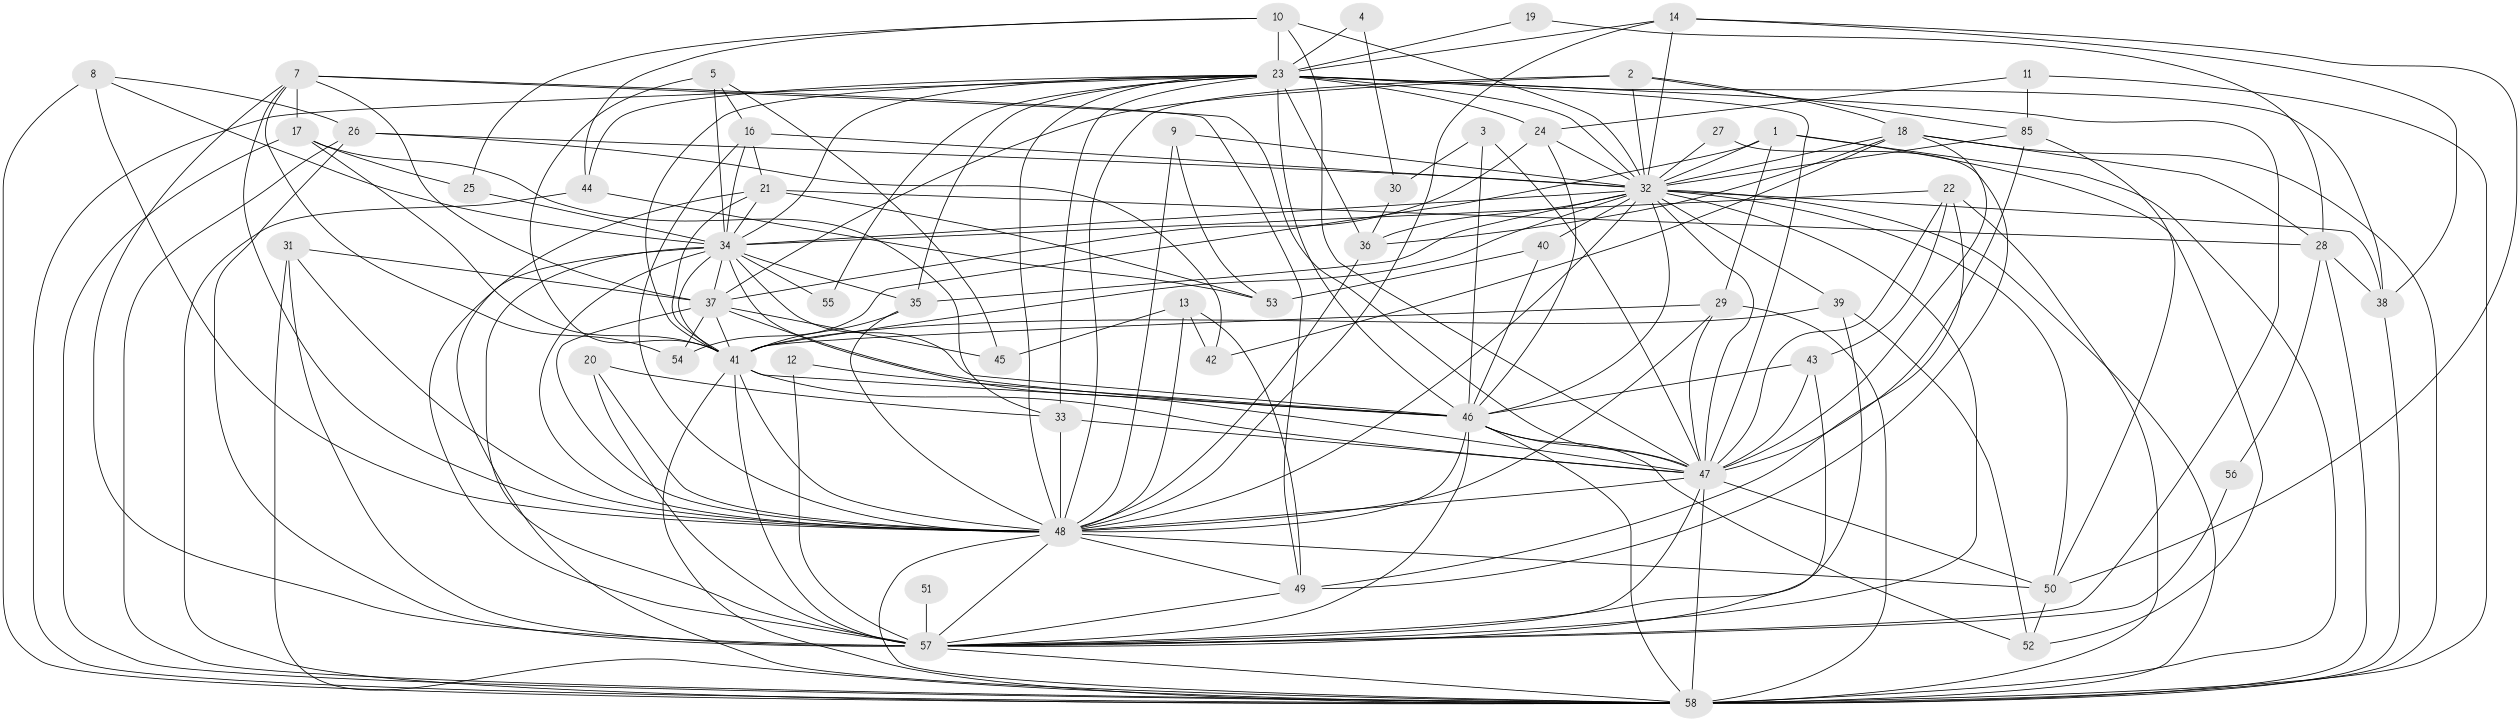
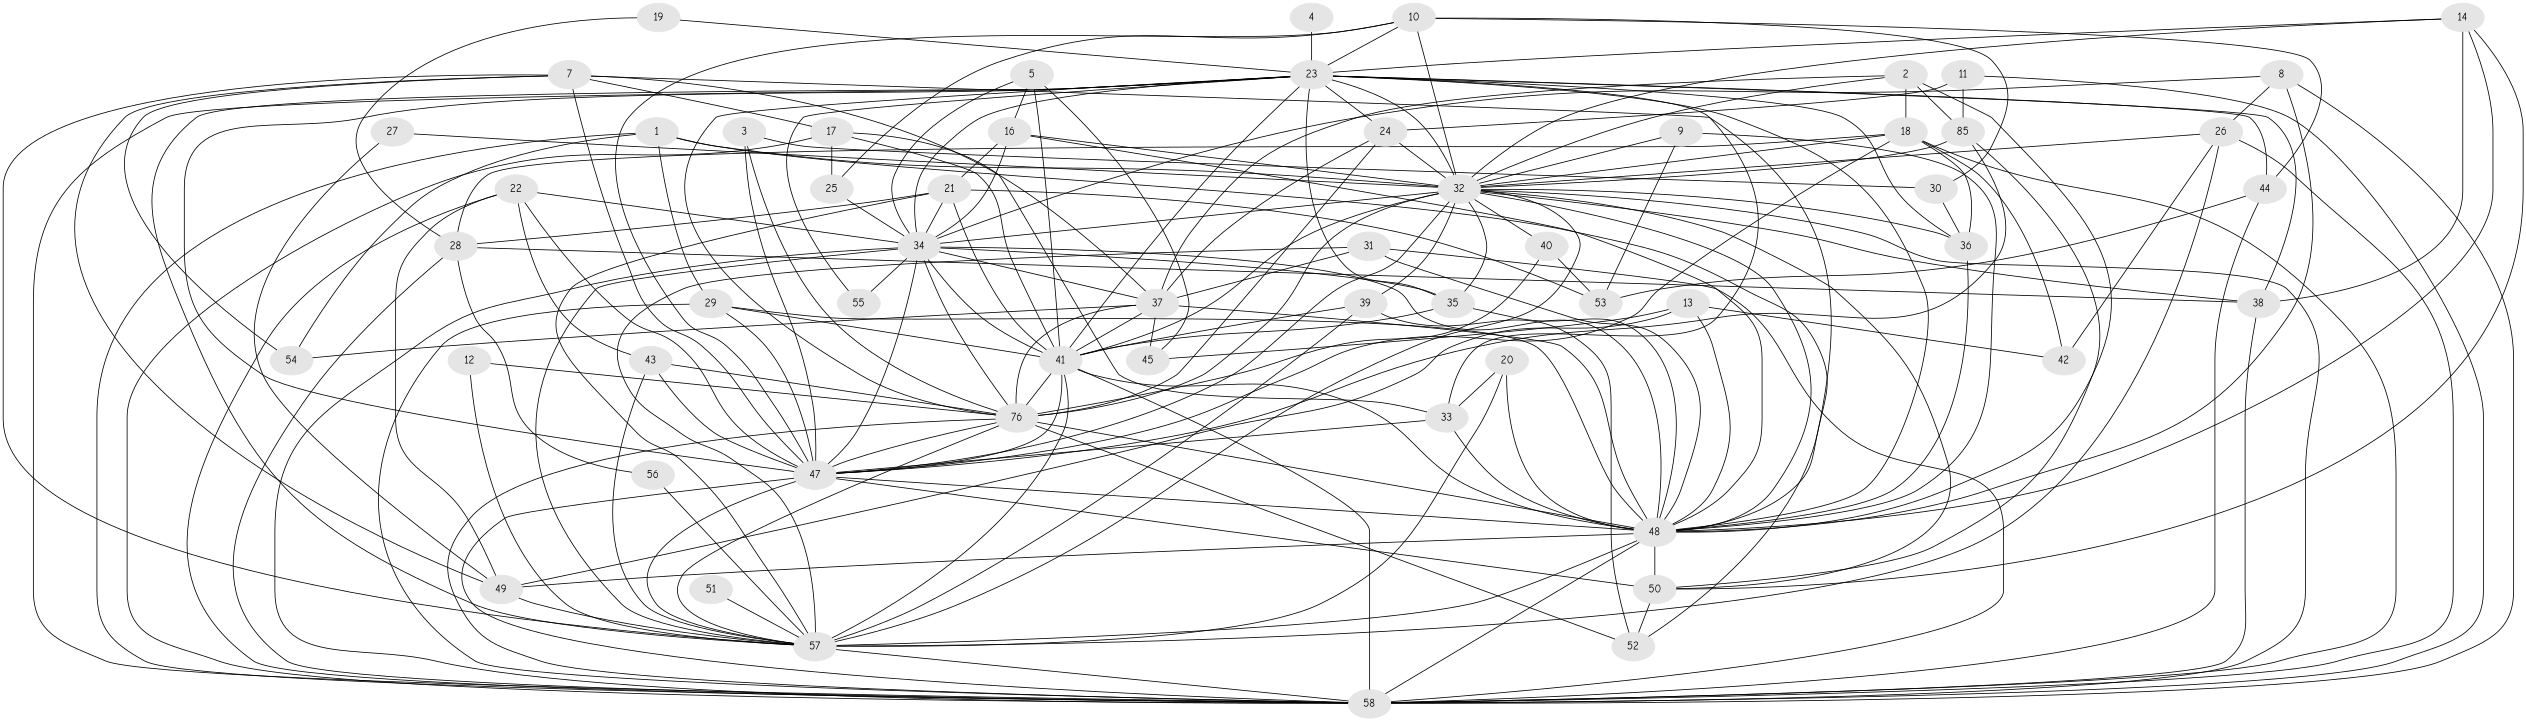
(1379, 103) -> (1859, 32)
(1468, 418) -> (1017, 418)
